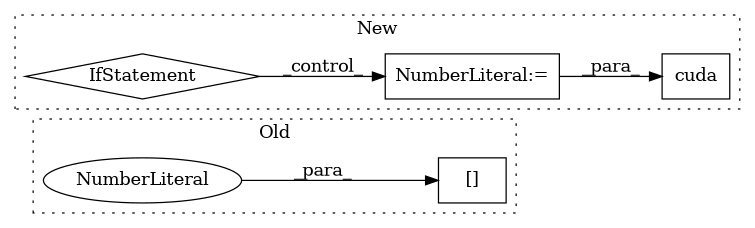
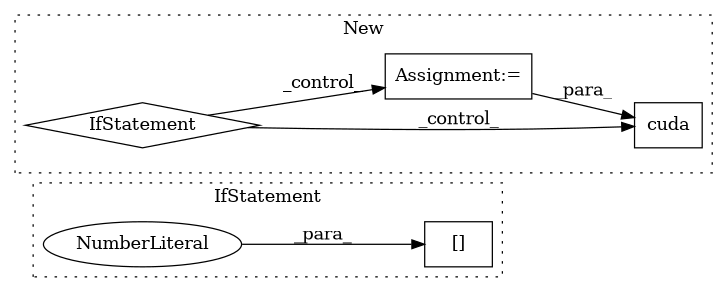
(472, 76) -> (459, 76)
none -> (435, 130)
(275, 133) -> (268, 197)
